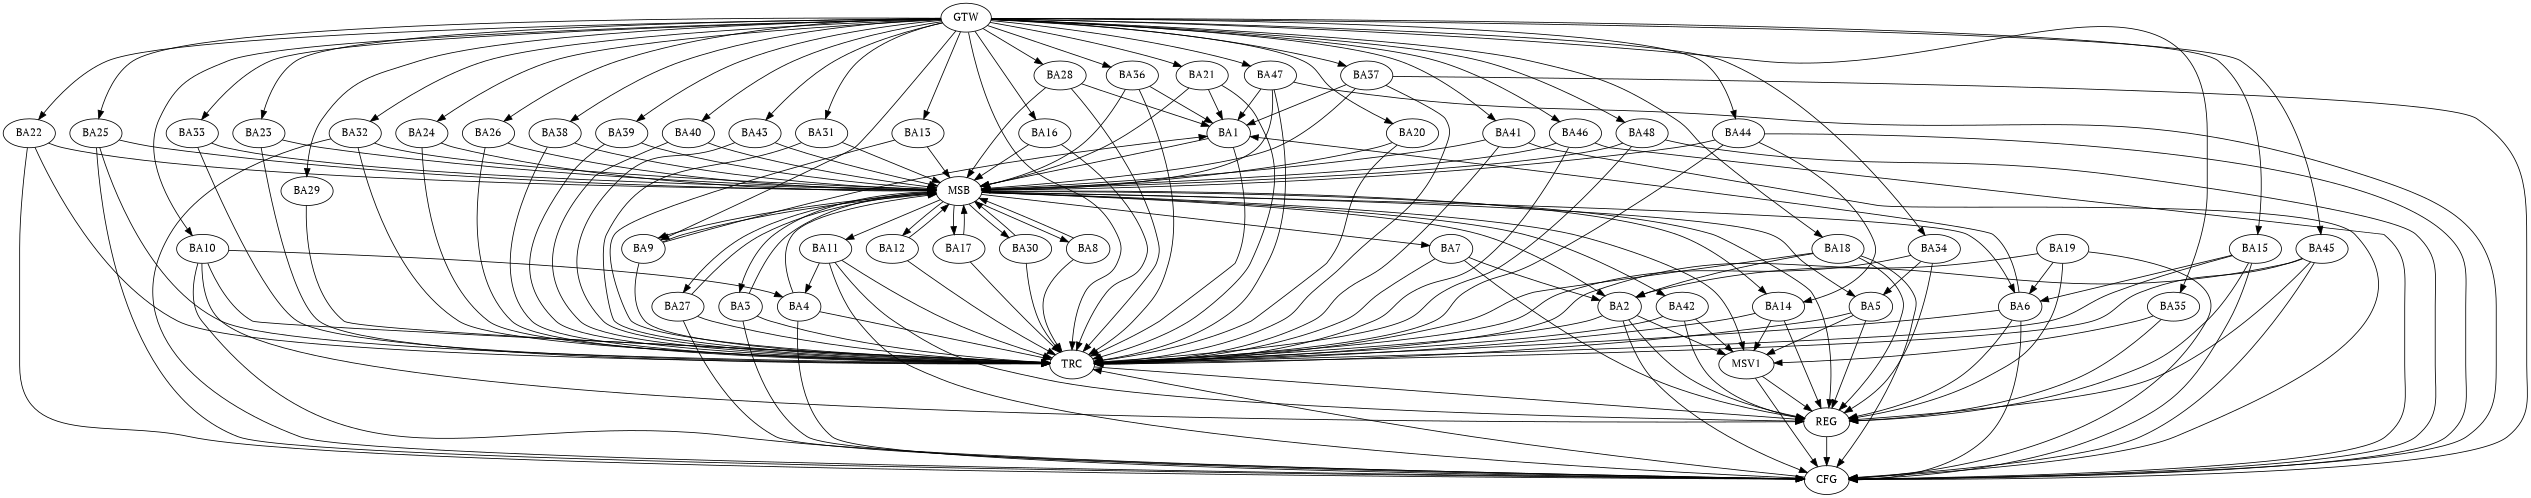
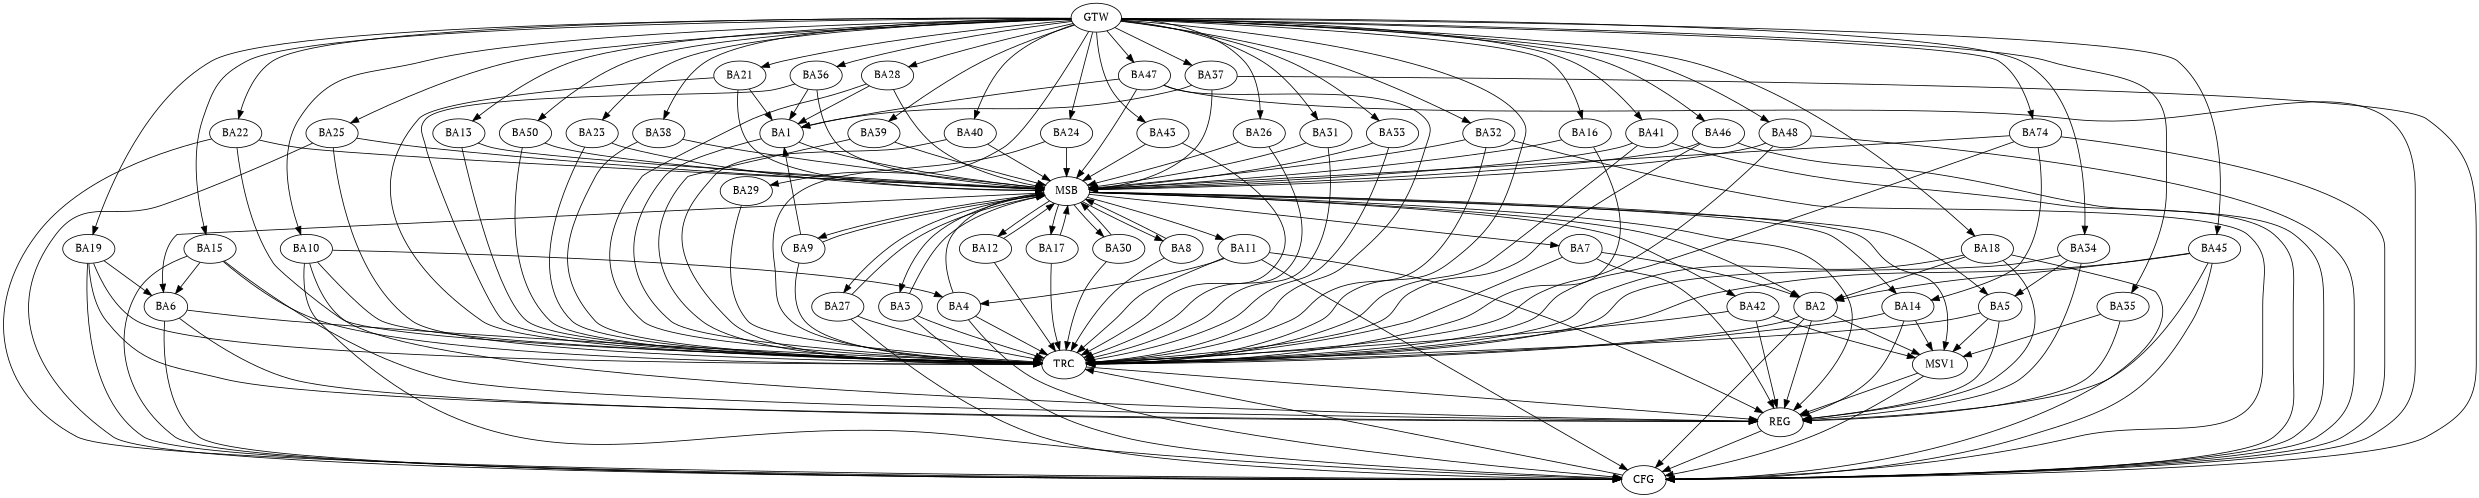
(1412, 133) -> (526, 133)
(1738, 133) -> (2036, 133)
(862, 141) -> (350, 37)
(1678, 189) -> none
(1339, 269) -> none
